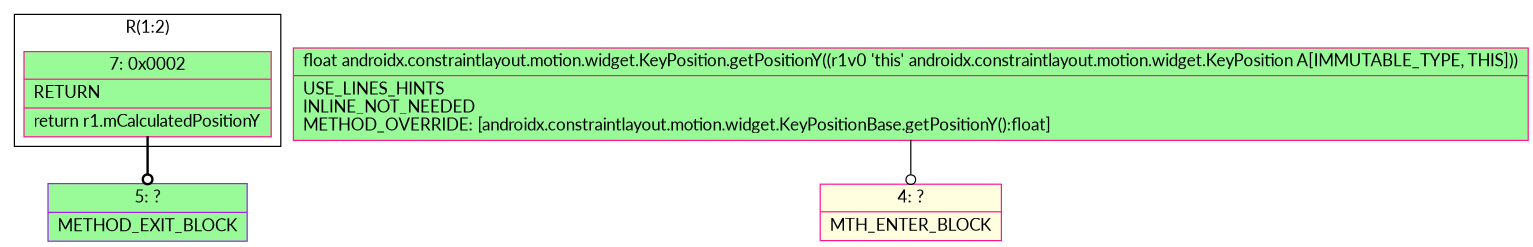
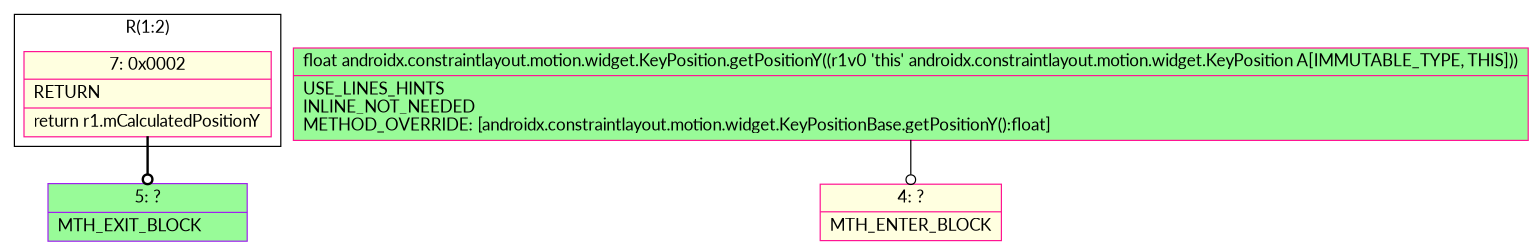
(148, 94) -> (148, 94)
(148, 226) -> (130, 226)
